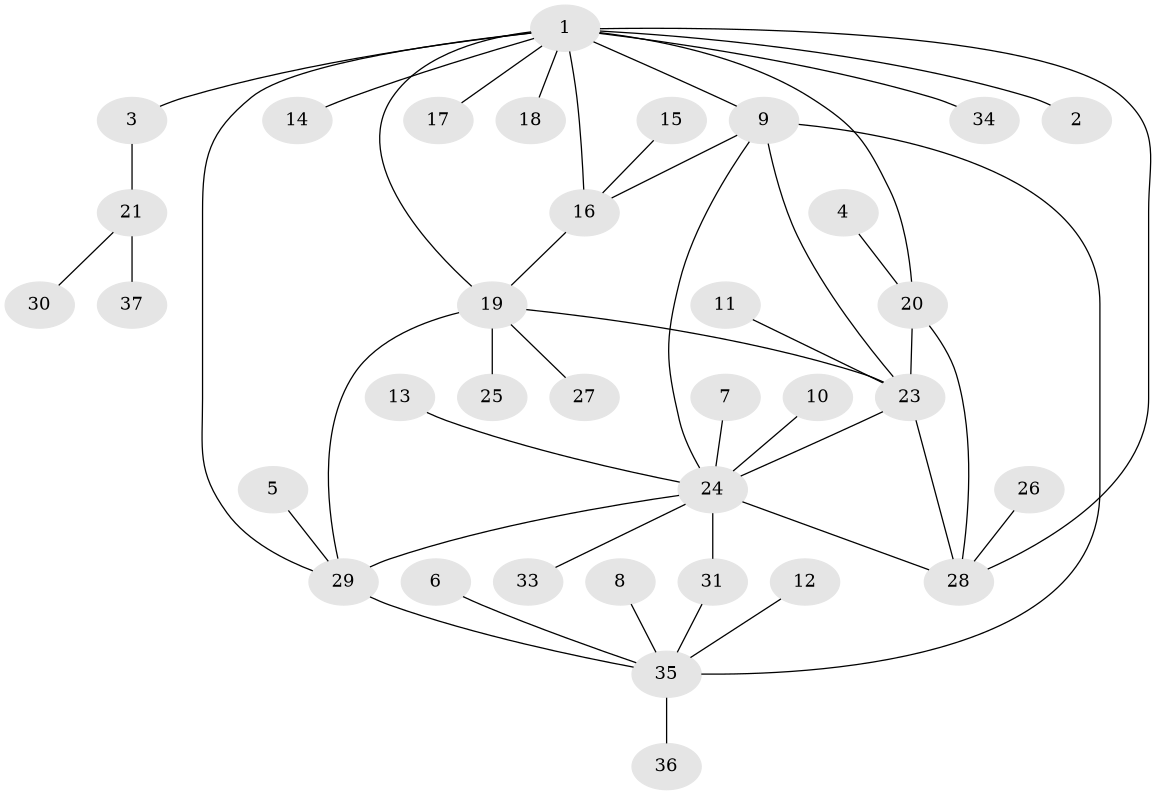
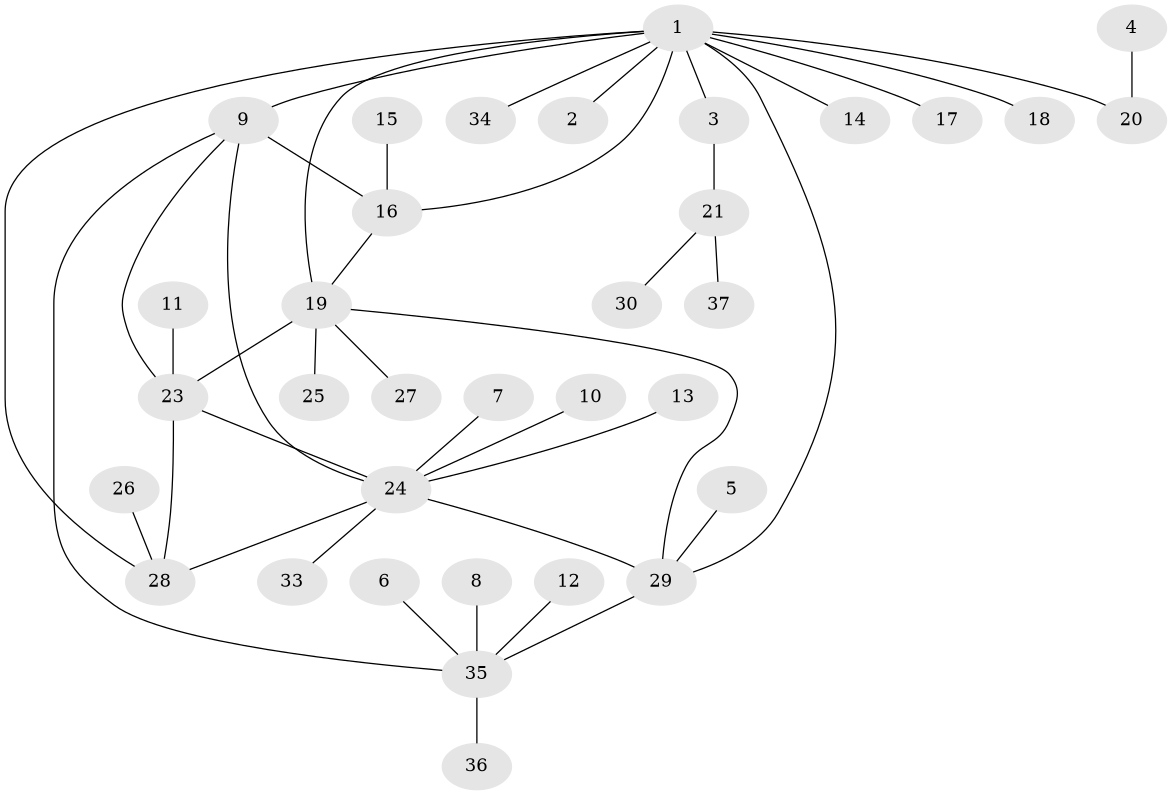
(911, 351) -> none
(967, 438) -> none
(713, 582) -> none
